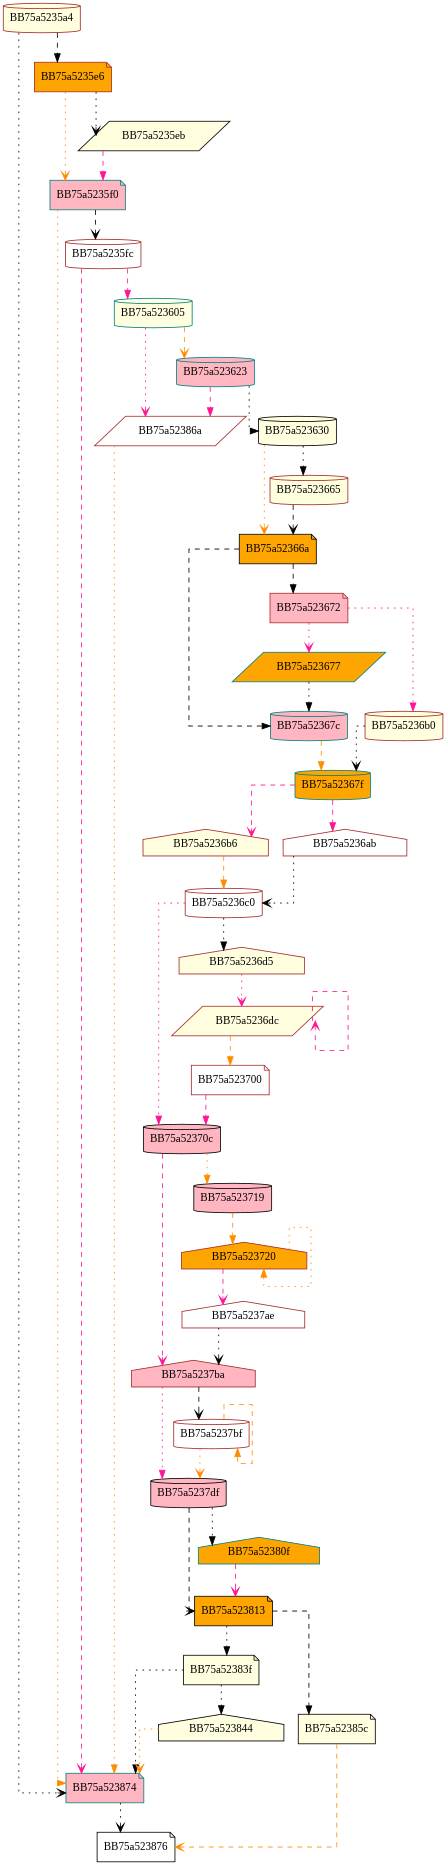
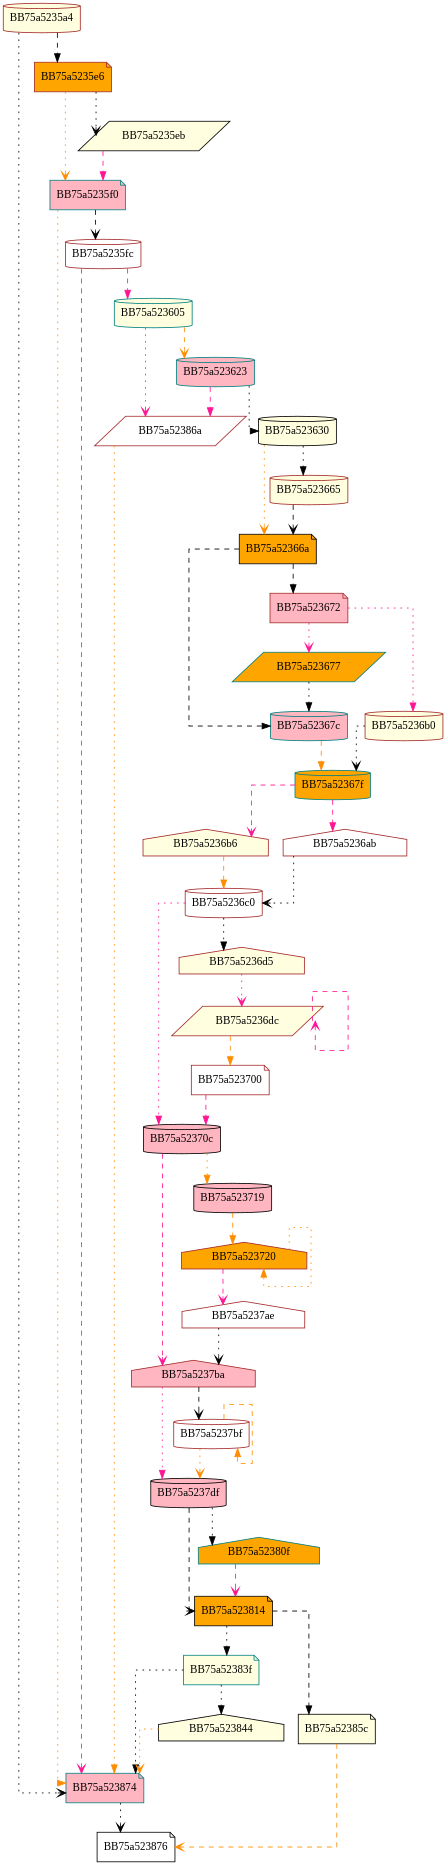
(234, 1611) -> (234, 1611)
(221, 1670) -> (221, 1670)
